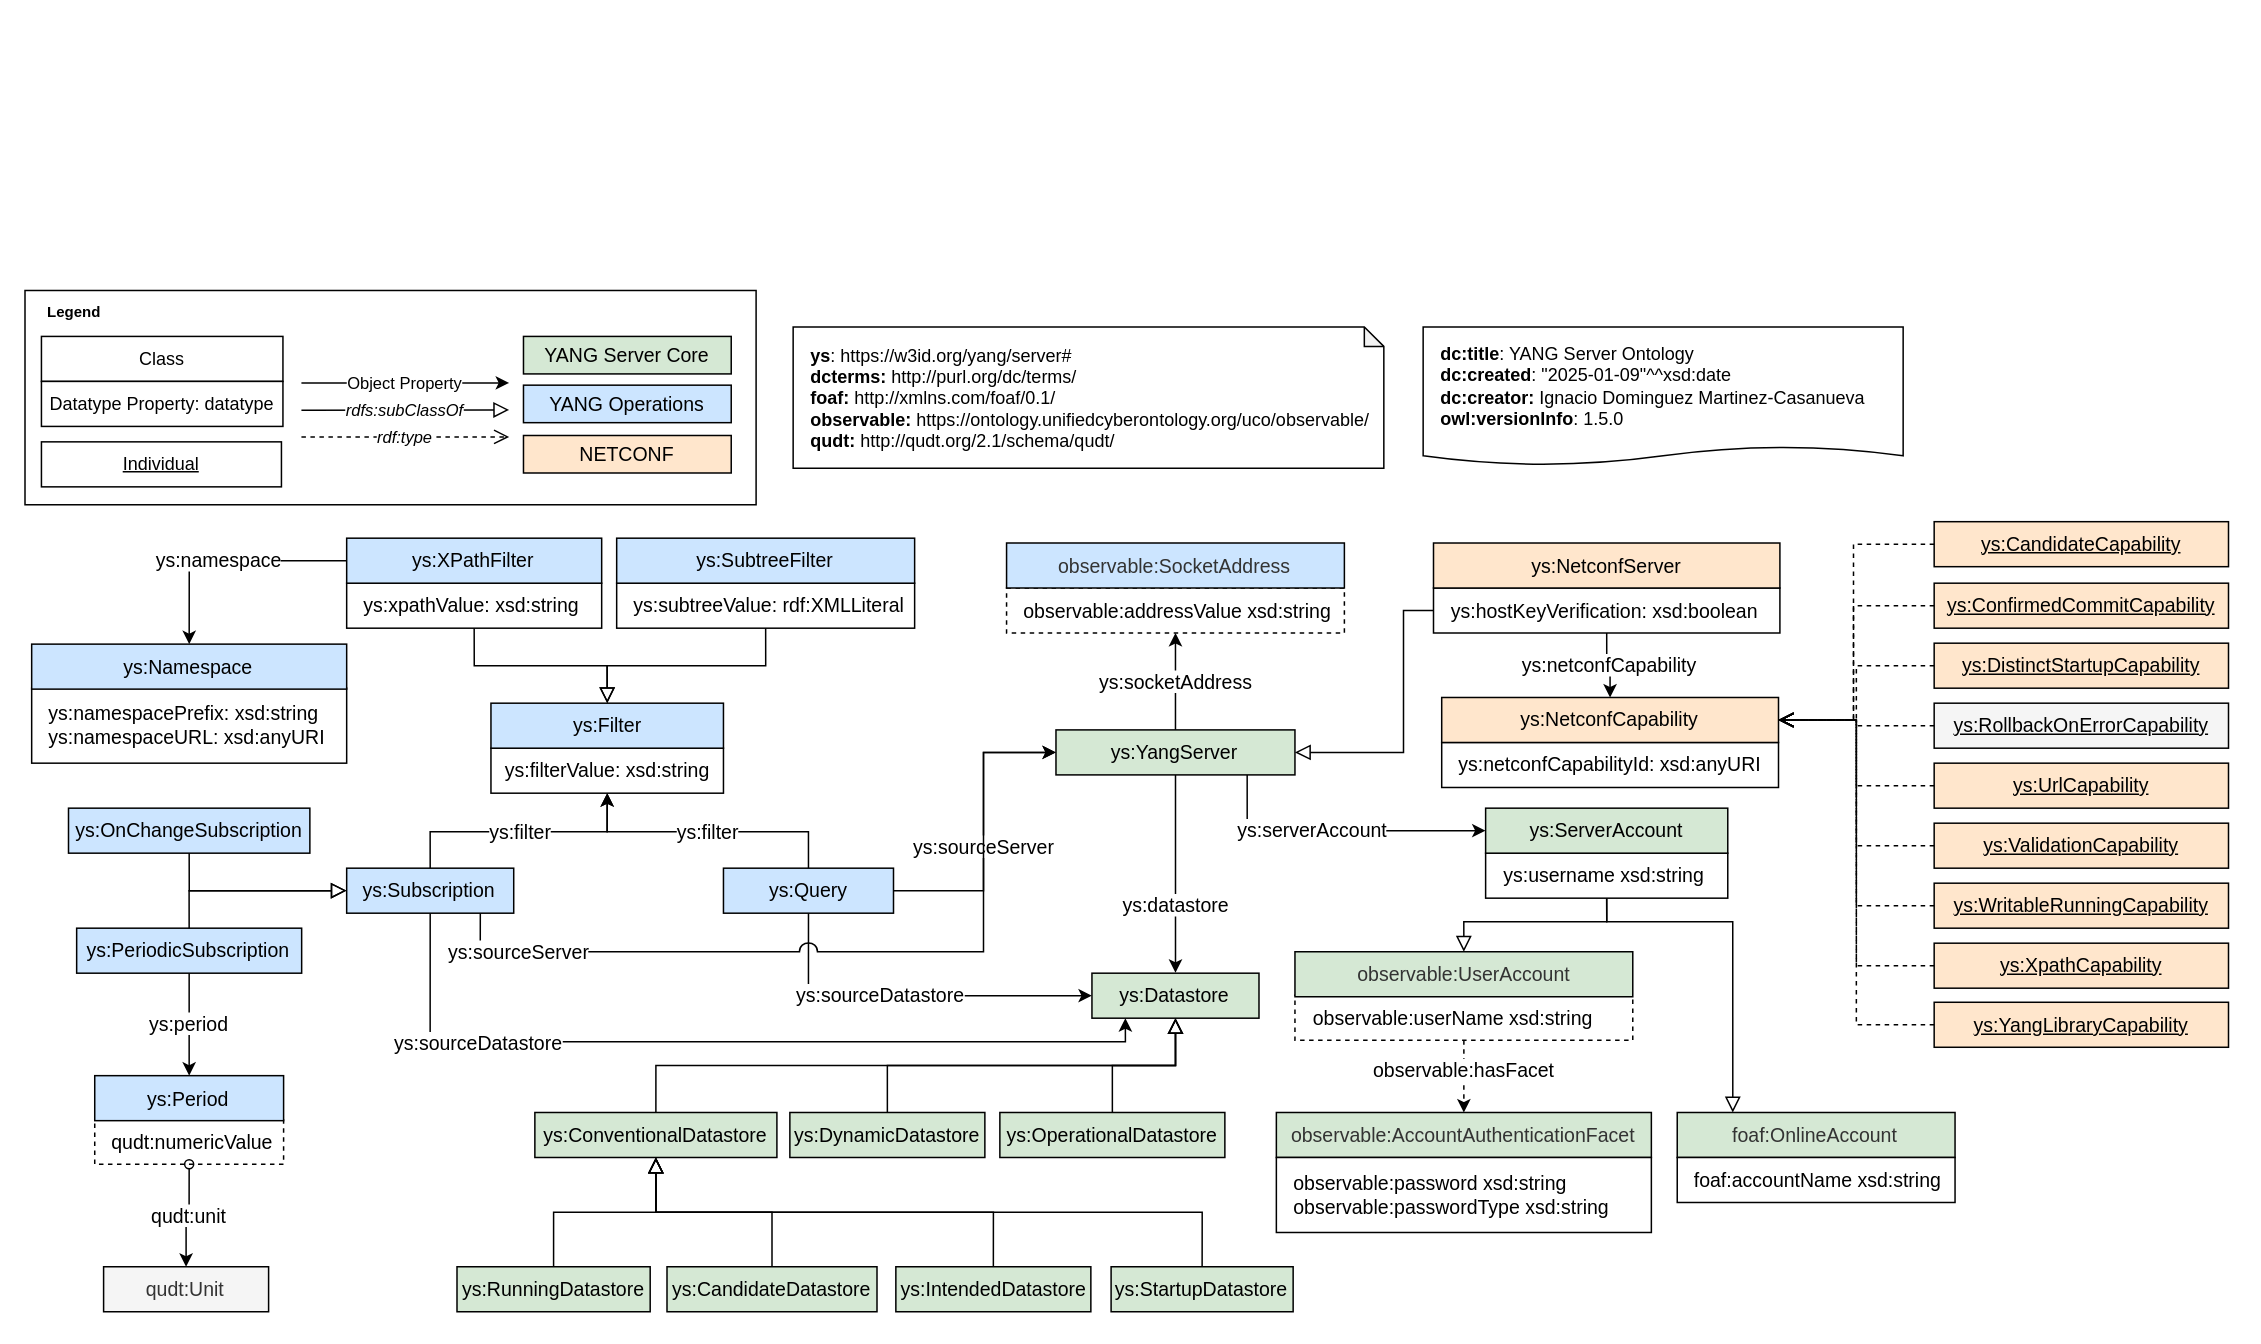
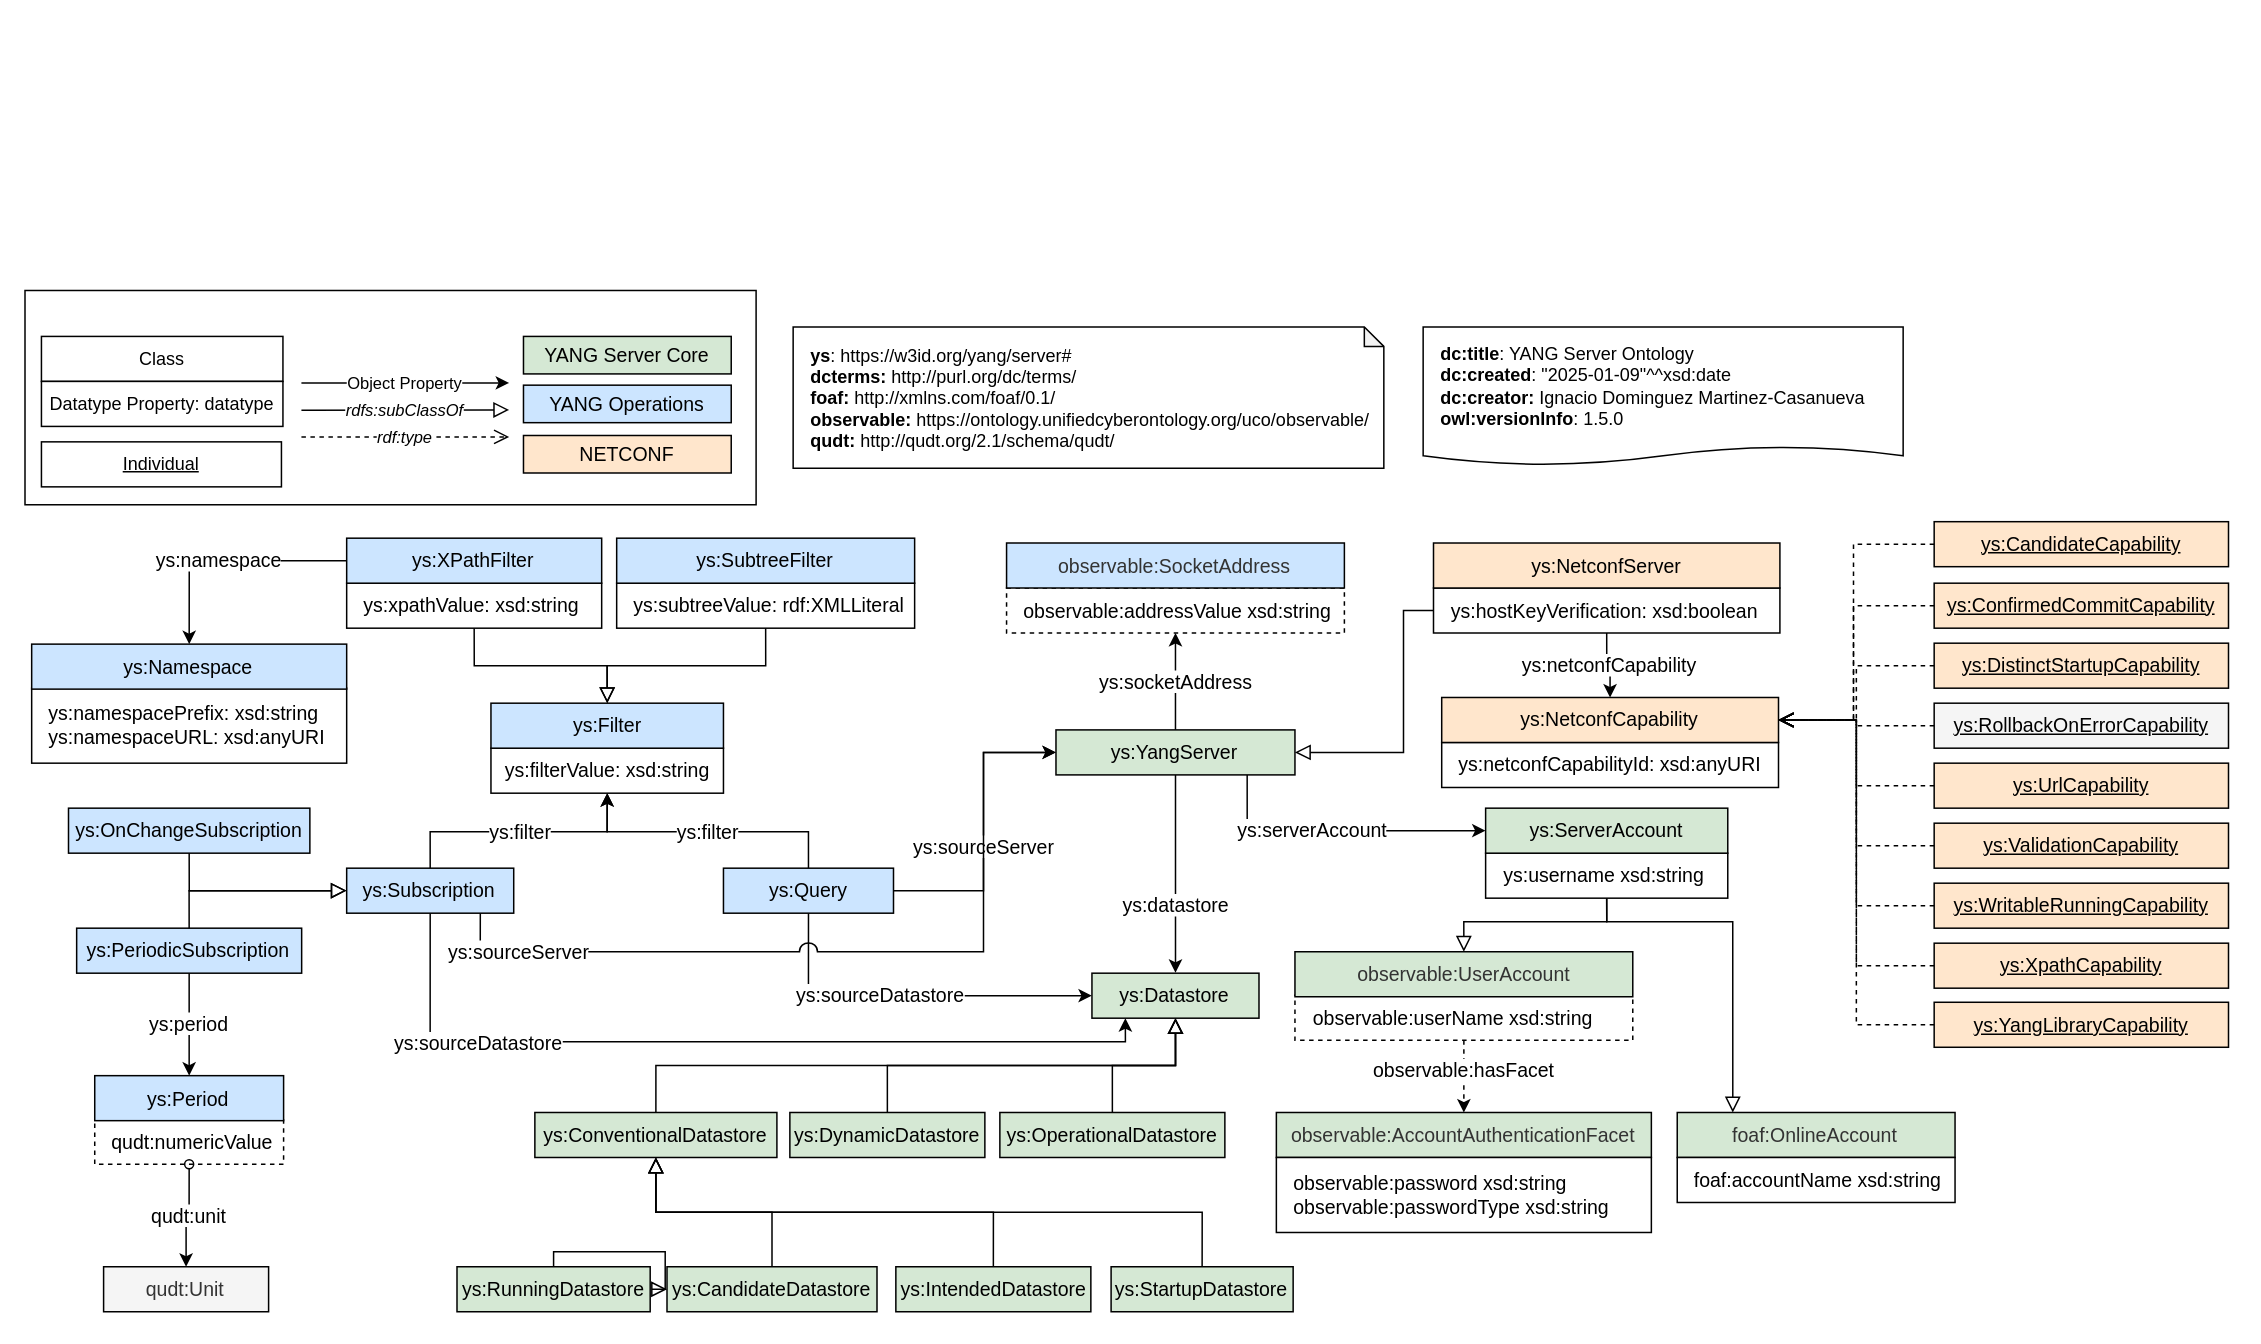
(75, 312) -> none
(581, 1212) -> (633, 1252)
